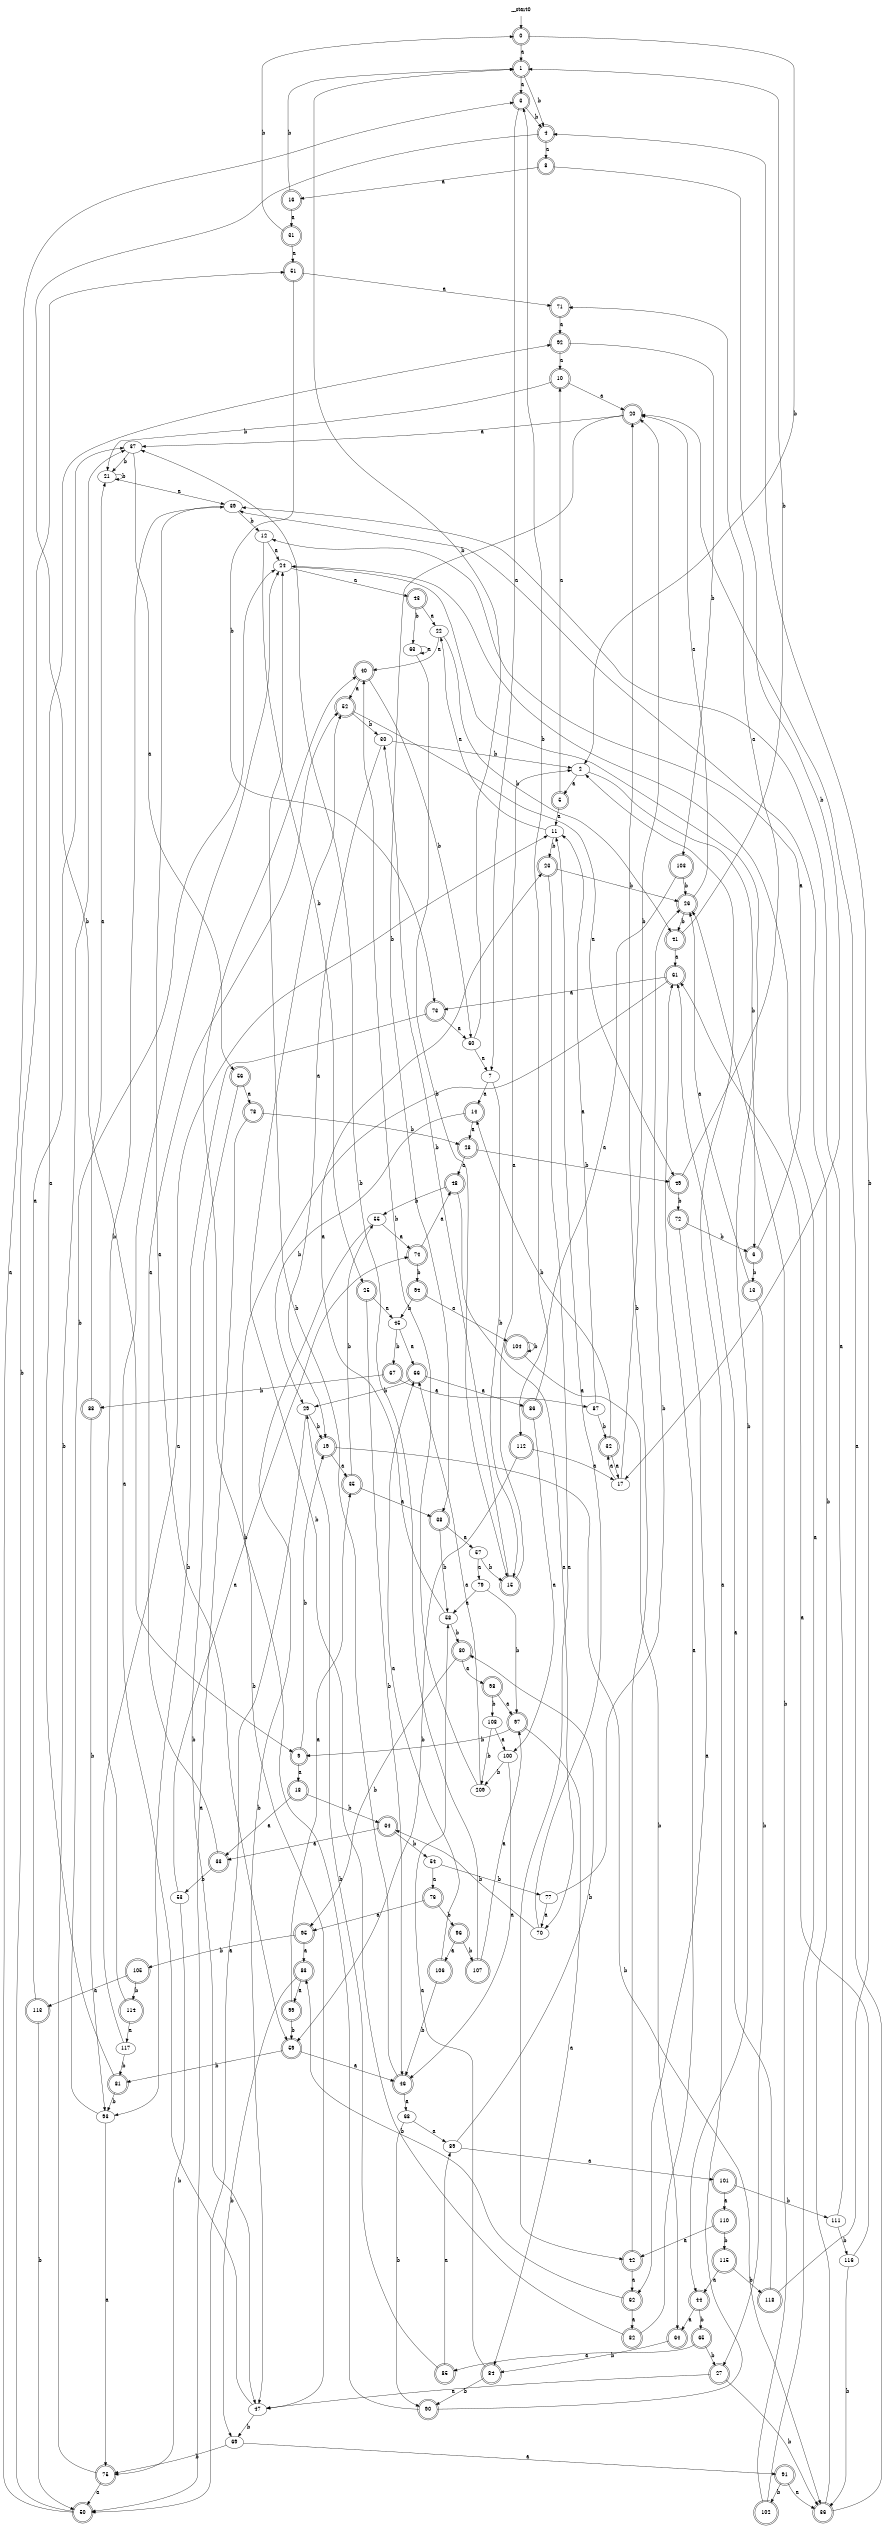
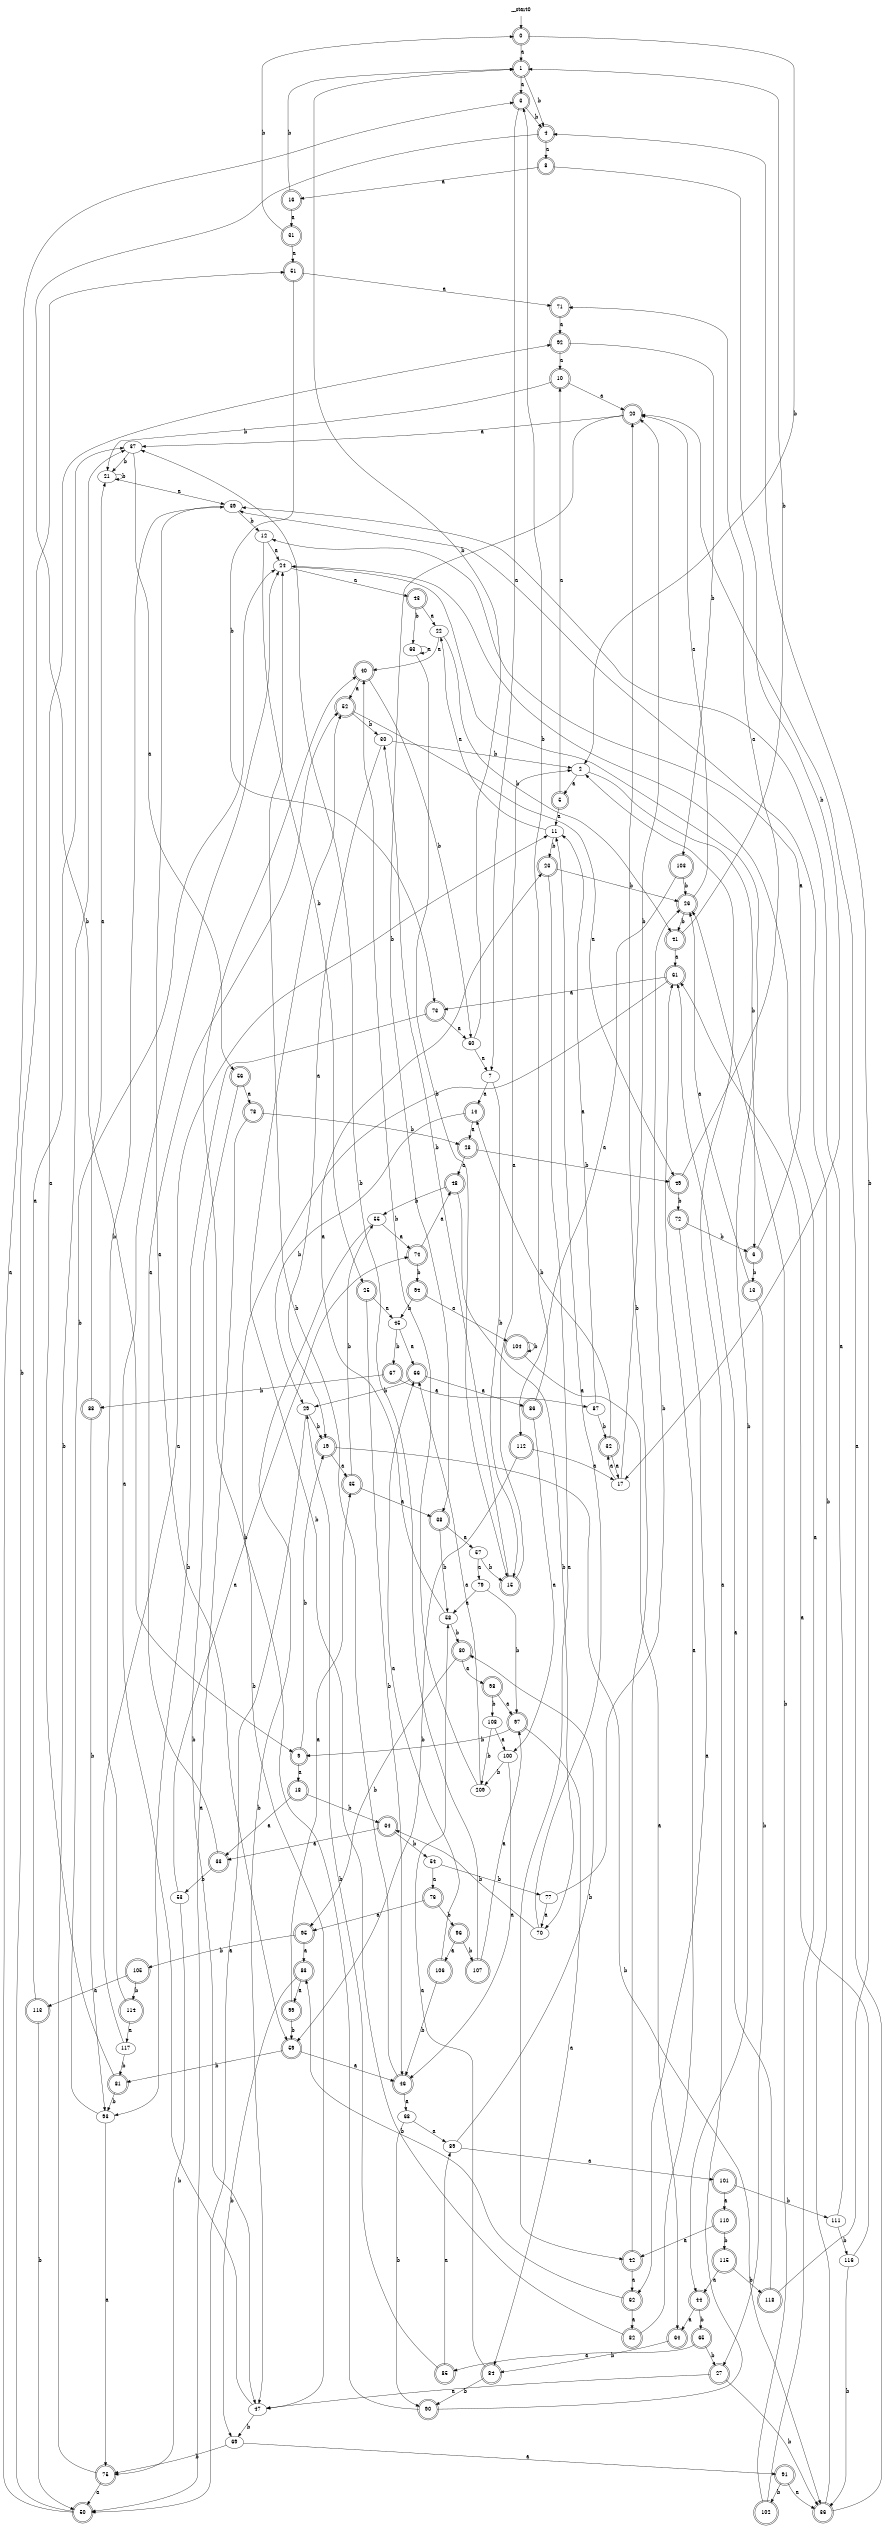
(564, 1568) -> (564, 1568)
(660, 1826) -> (660, 1826)
